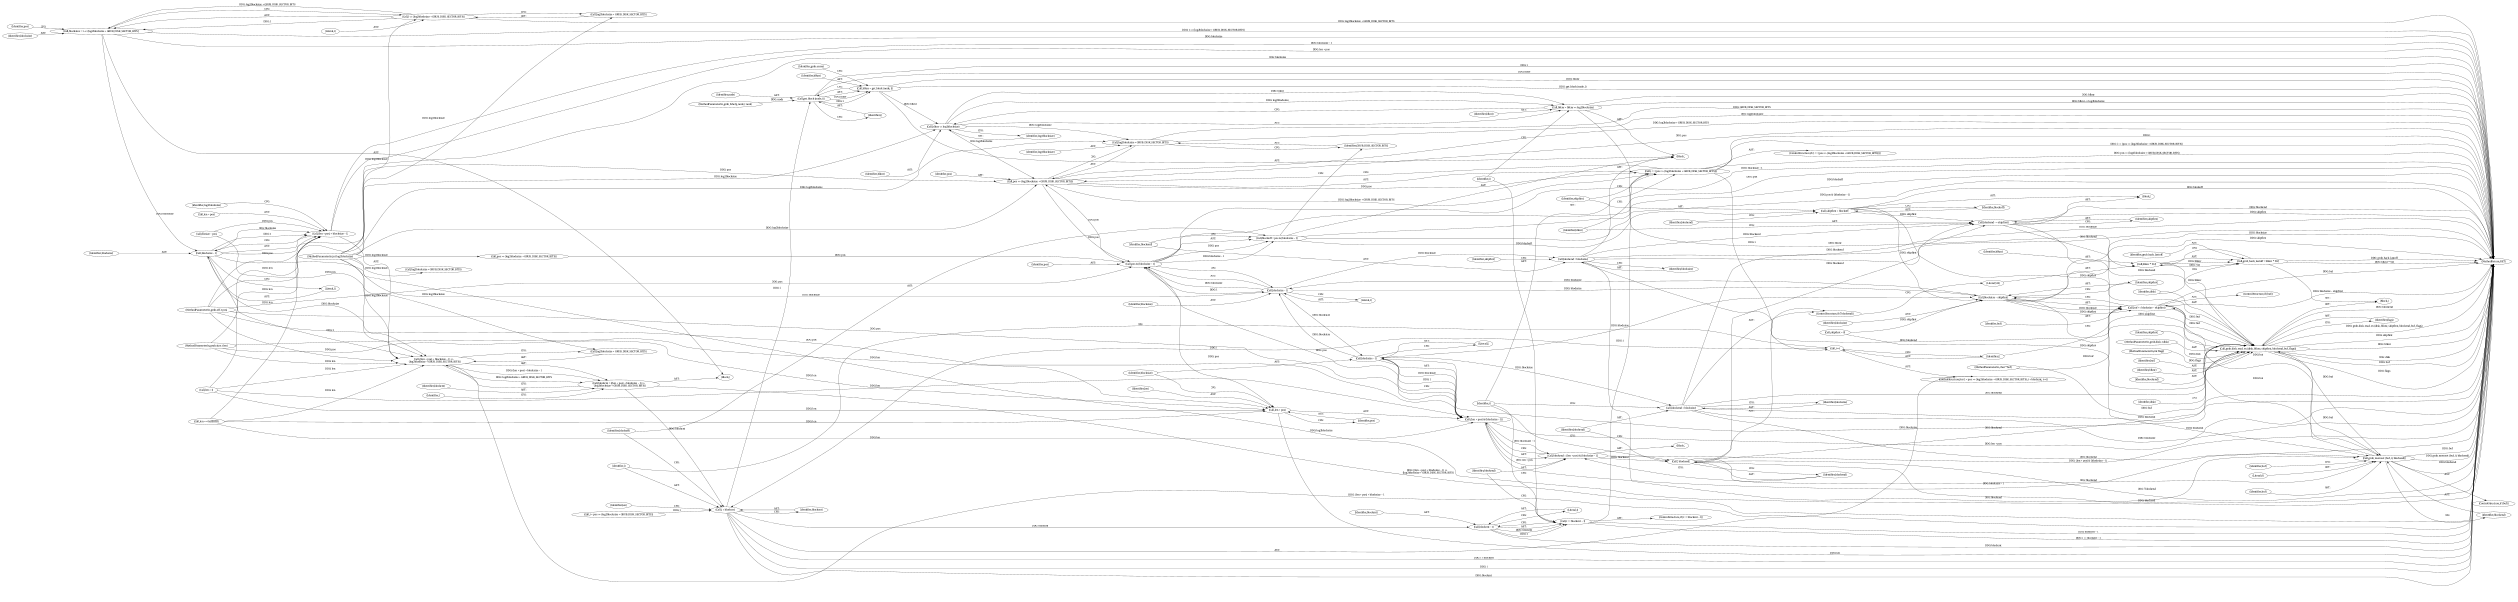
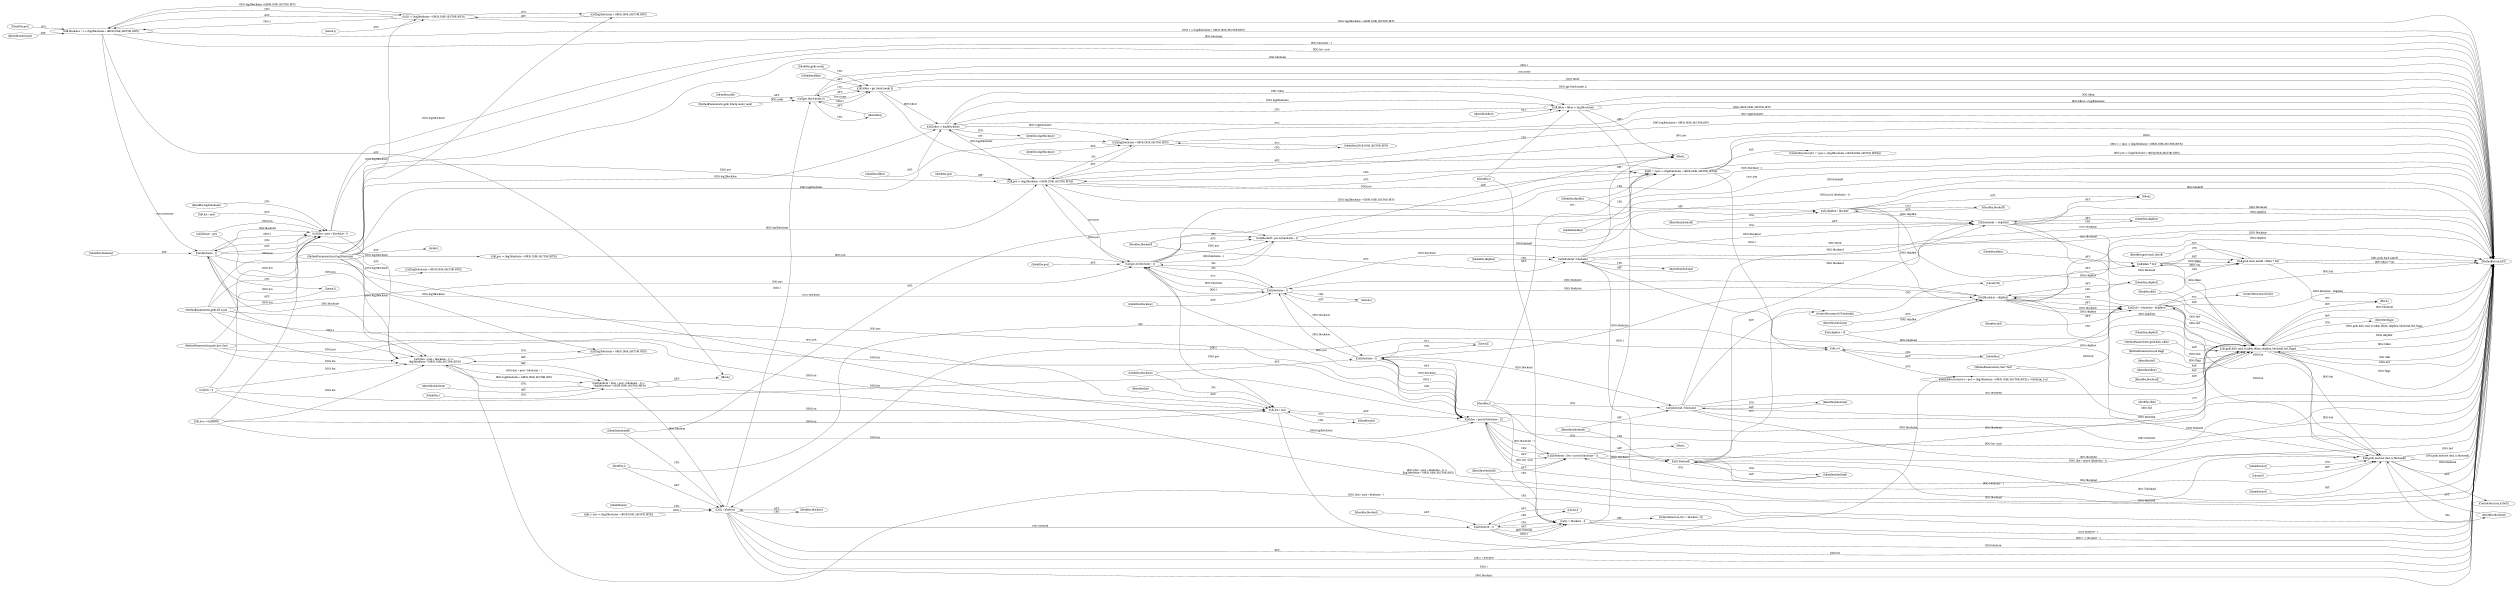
(1318, 190) -> (1223, 266)
none -> (434, 249)
